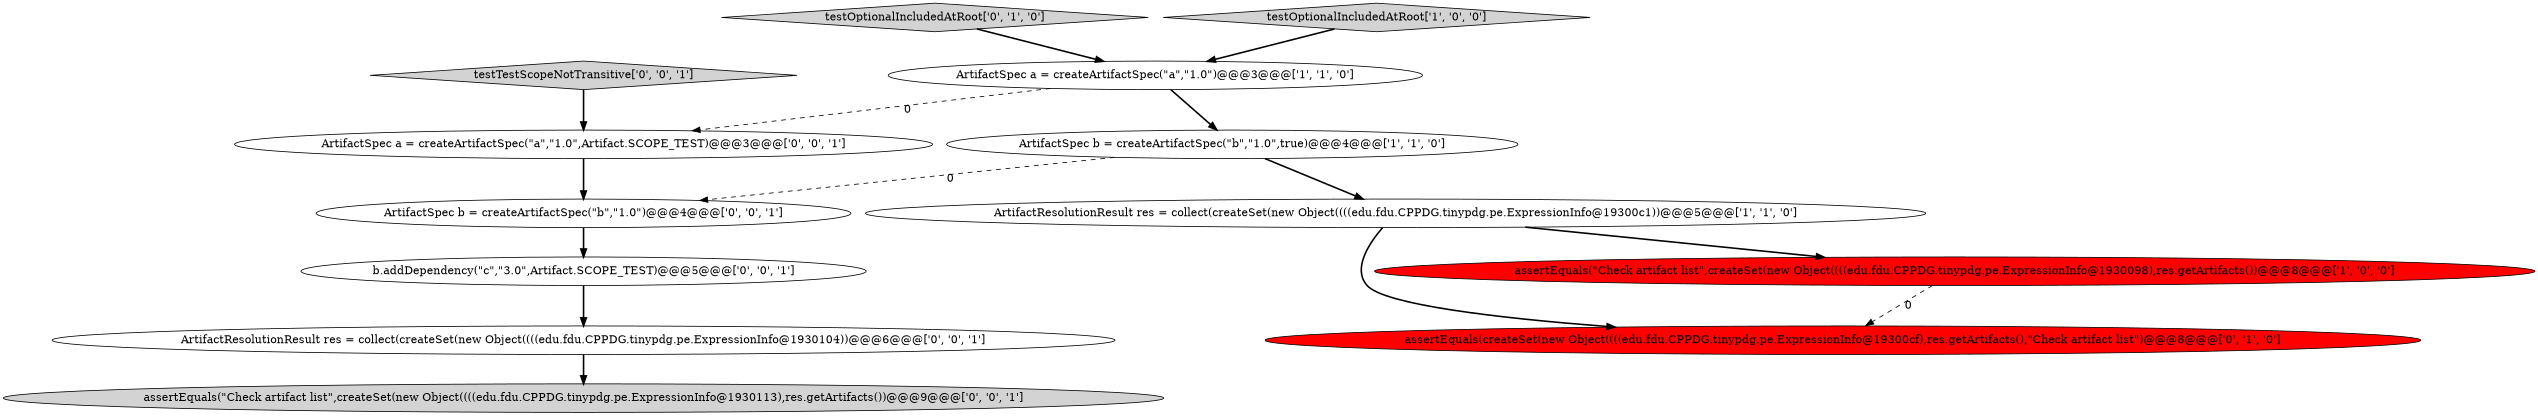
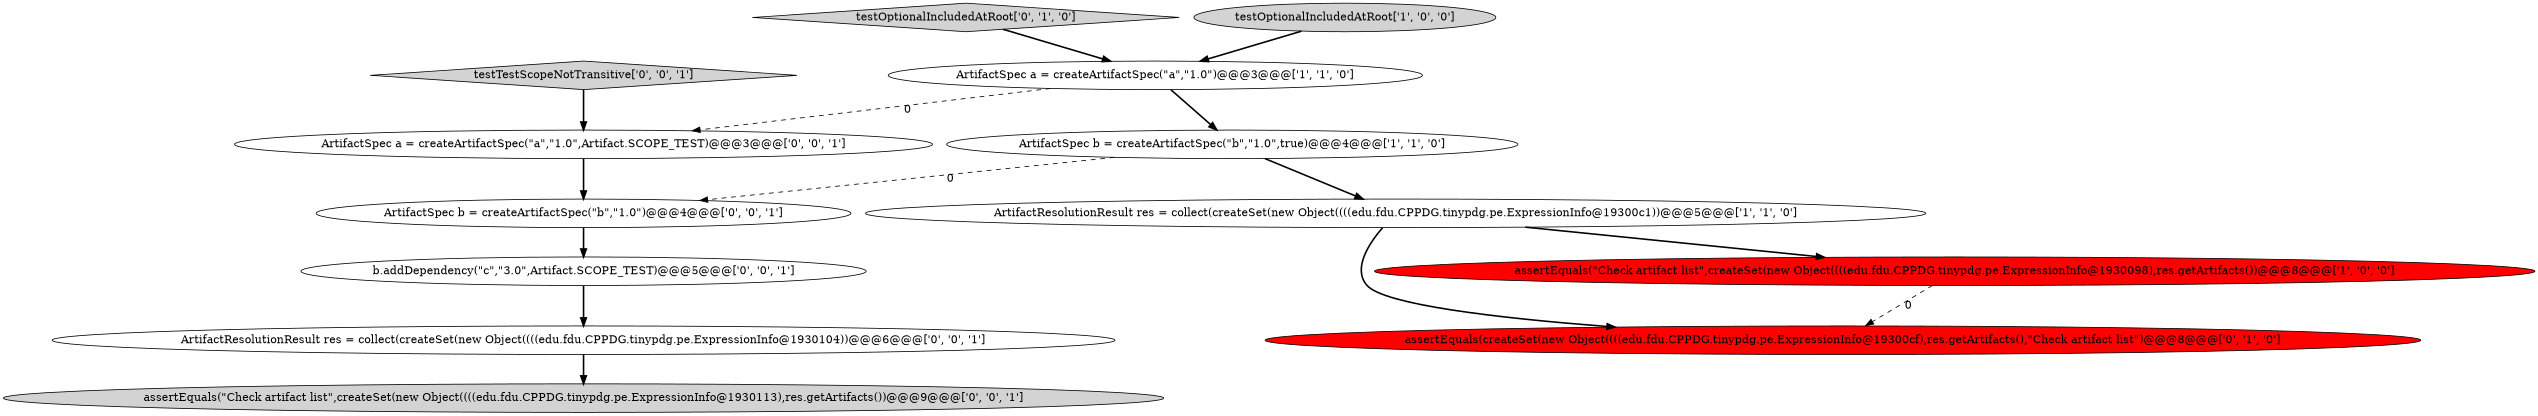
(1377, 17) -> (1345, 17)
